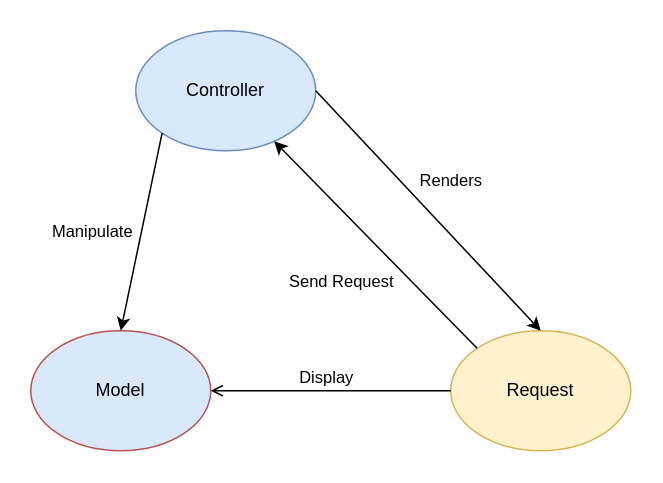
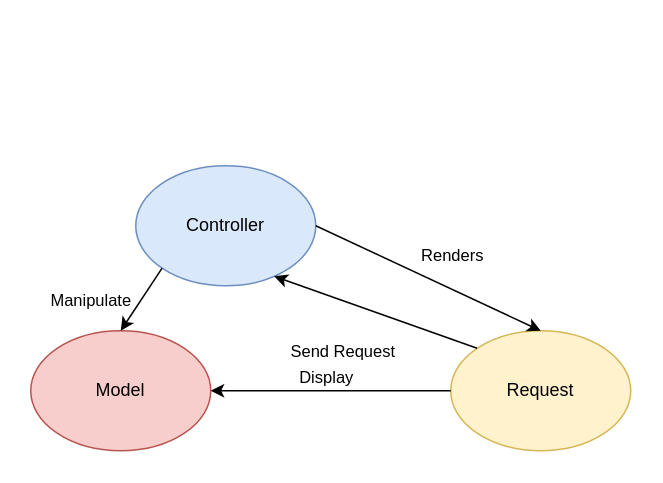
(226, 91) -> (226, 226)
(121, 391) -> (121, 391)
(219, 391) -> (222, 391)
